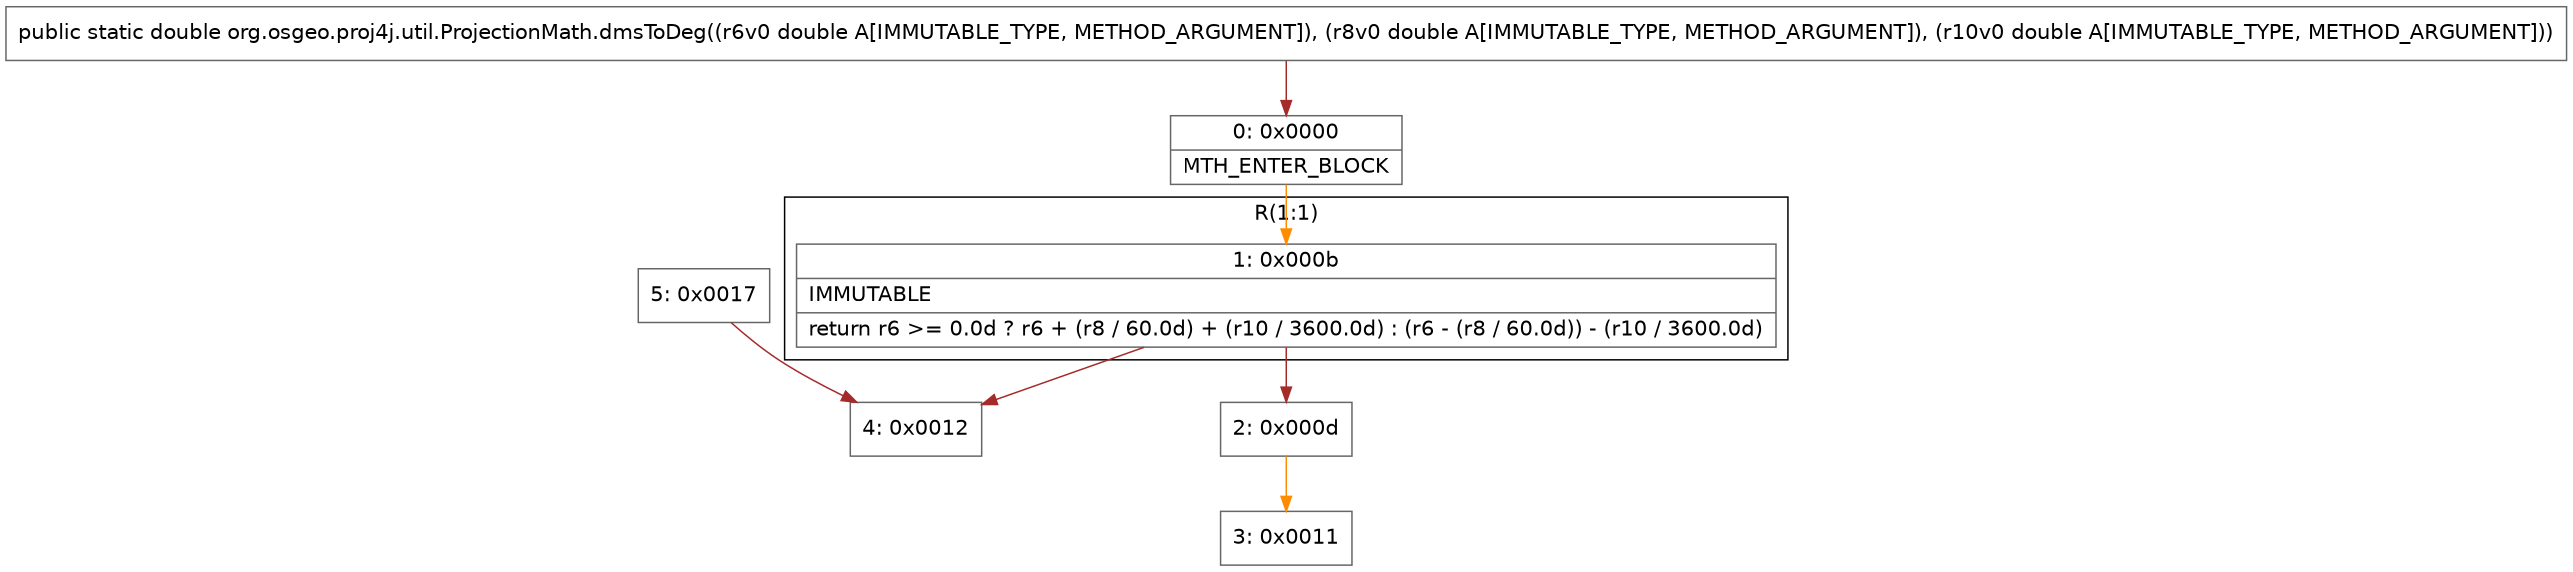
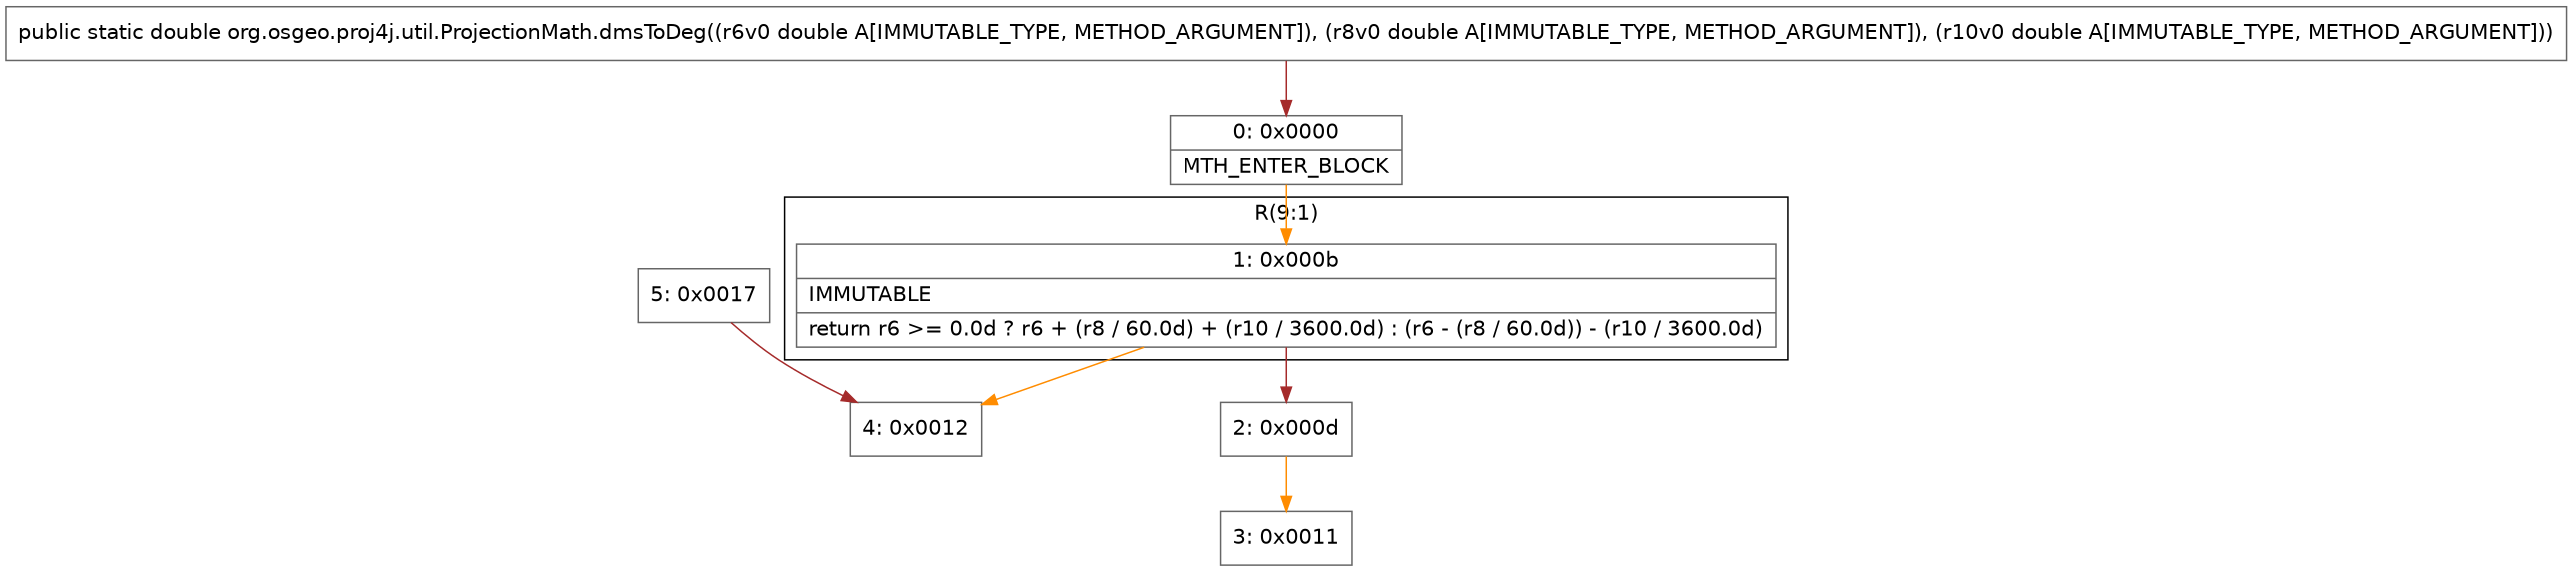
(1286, 214) -> (1286, 214)
(1070, 373) -> (1070, 373)
